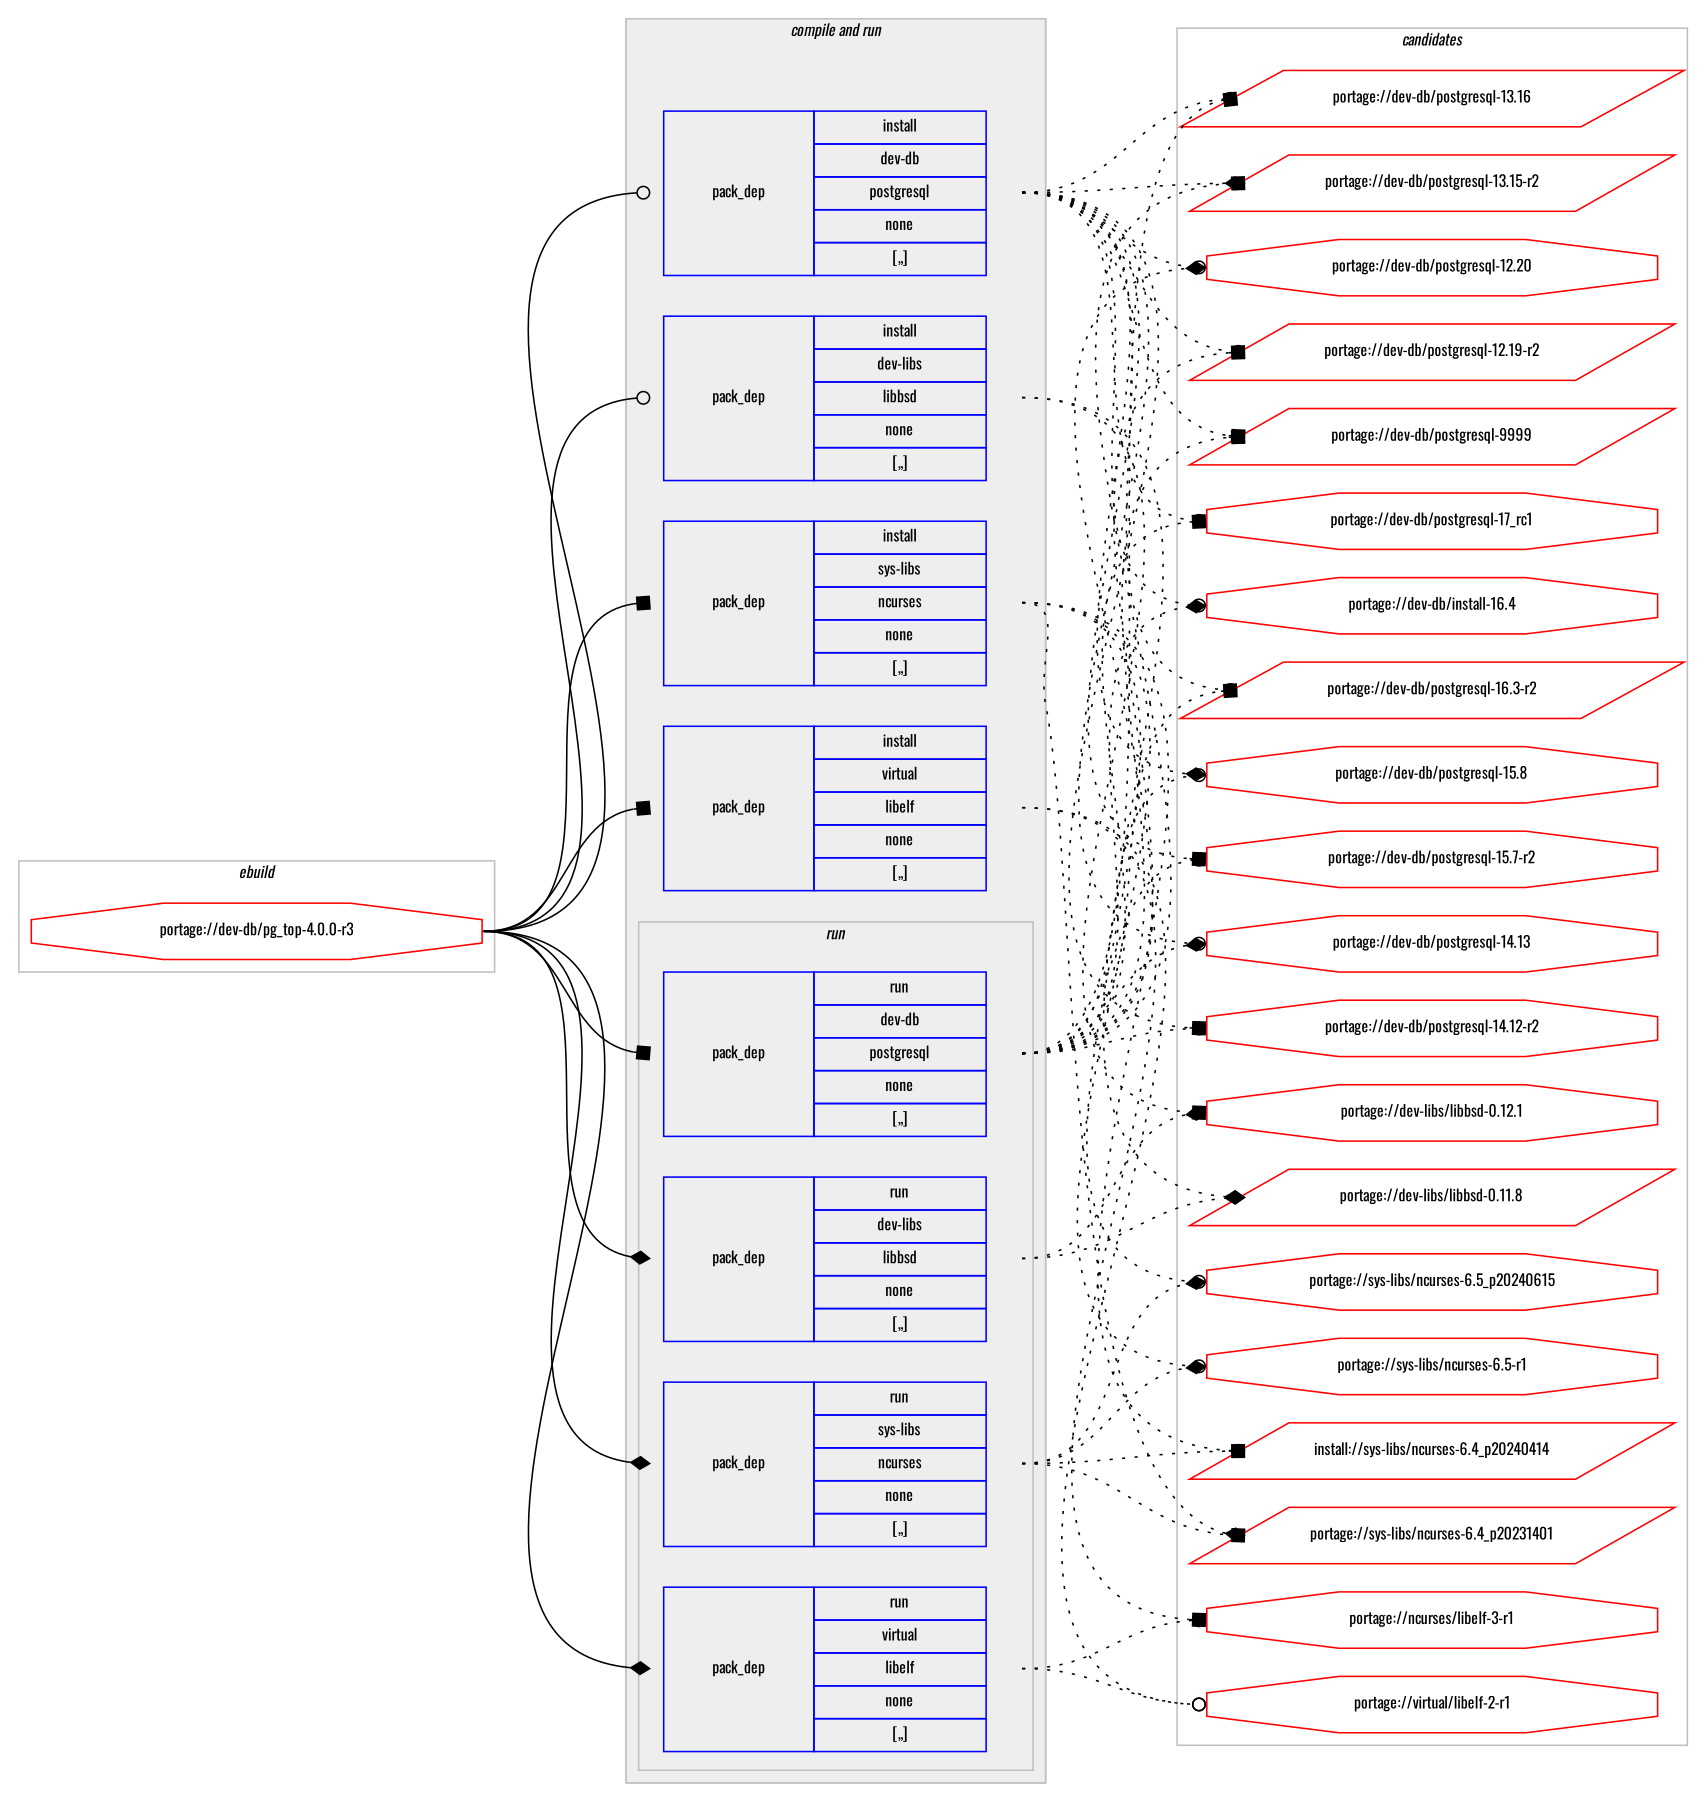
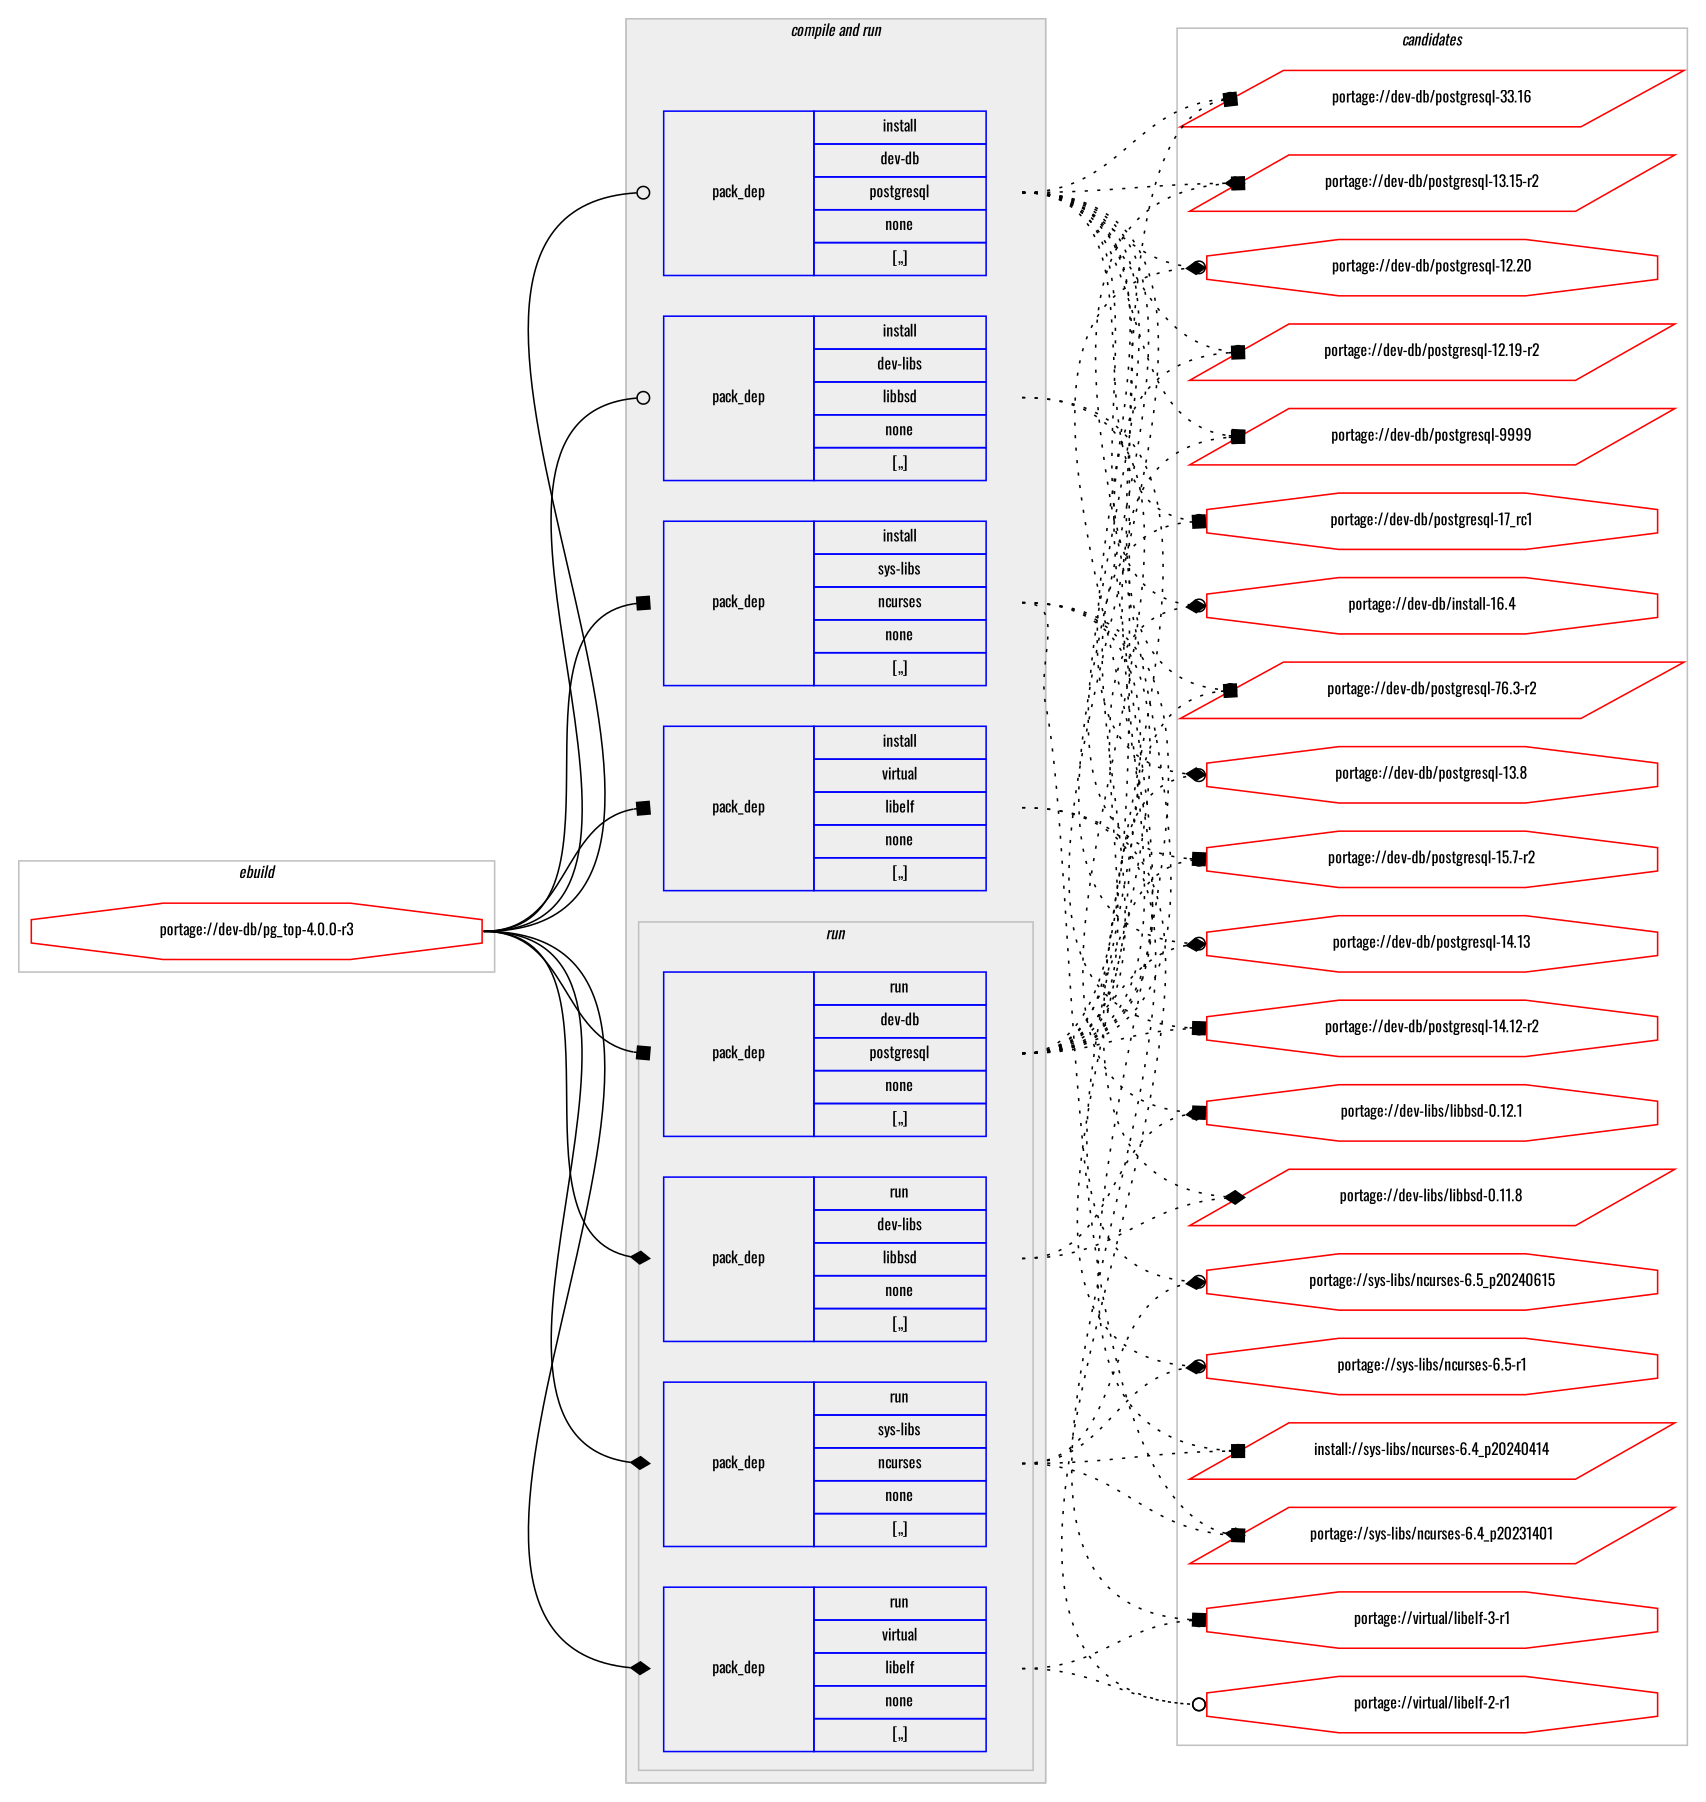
(1432, 99) -> (1432, 99)
(1432, 690) -> (1432, 690)
(1432, 775) -> (1432, 775)
(1432, 1620) -> (1432, 1620)
